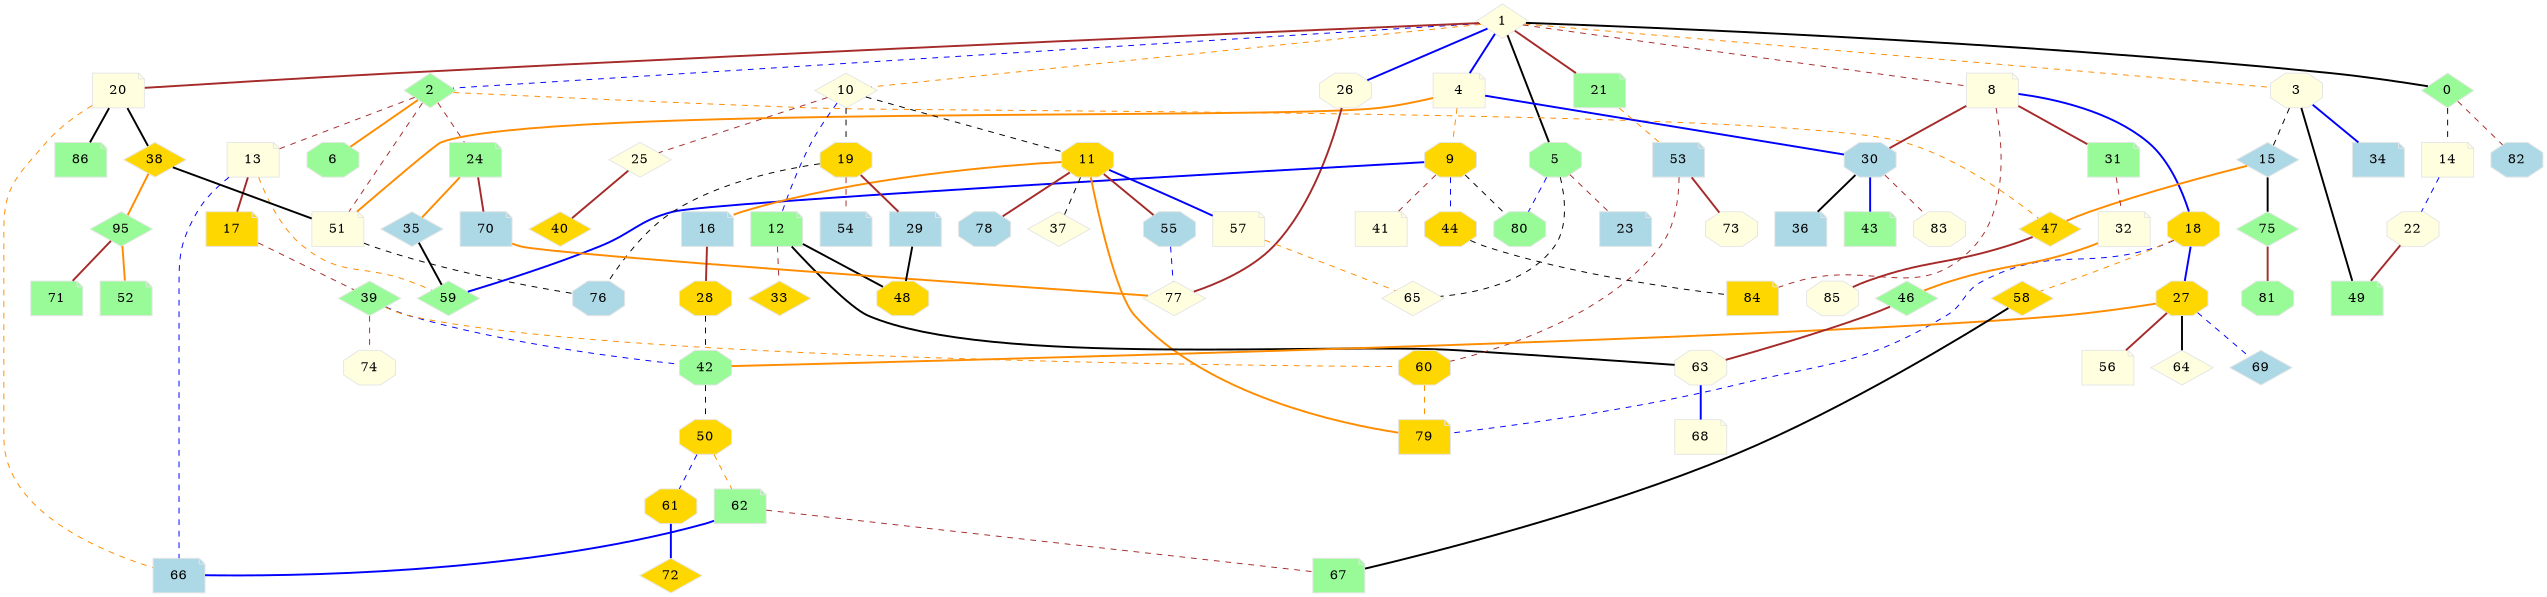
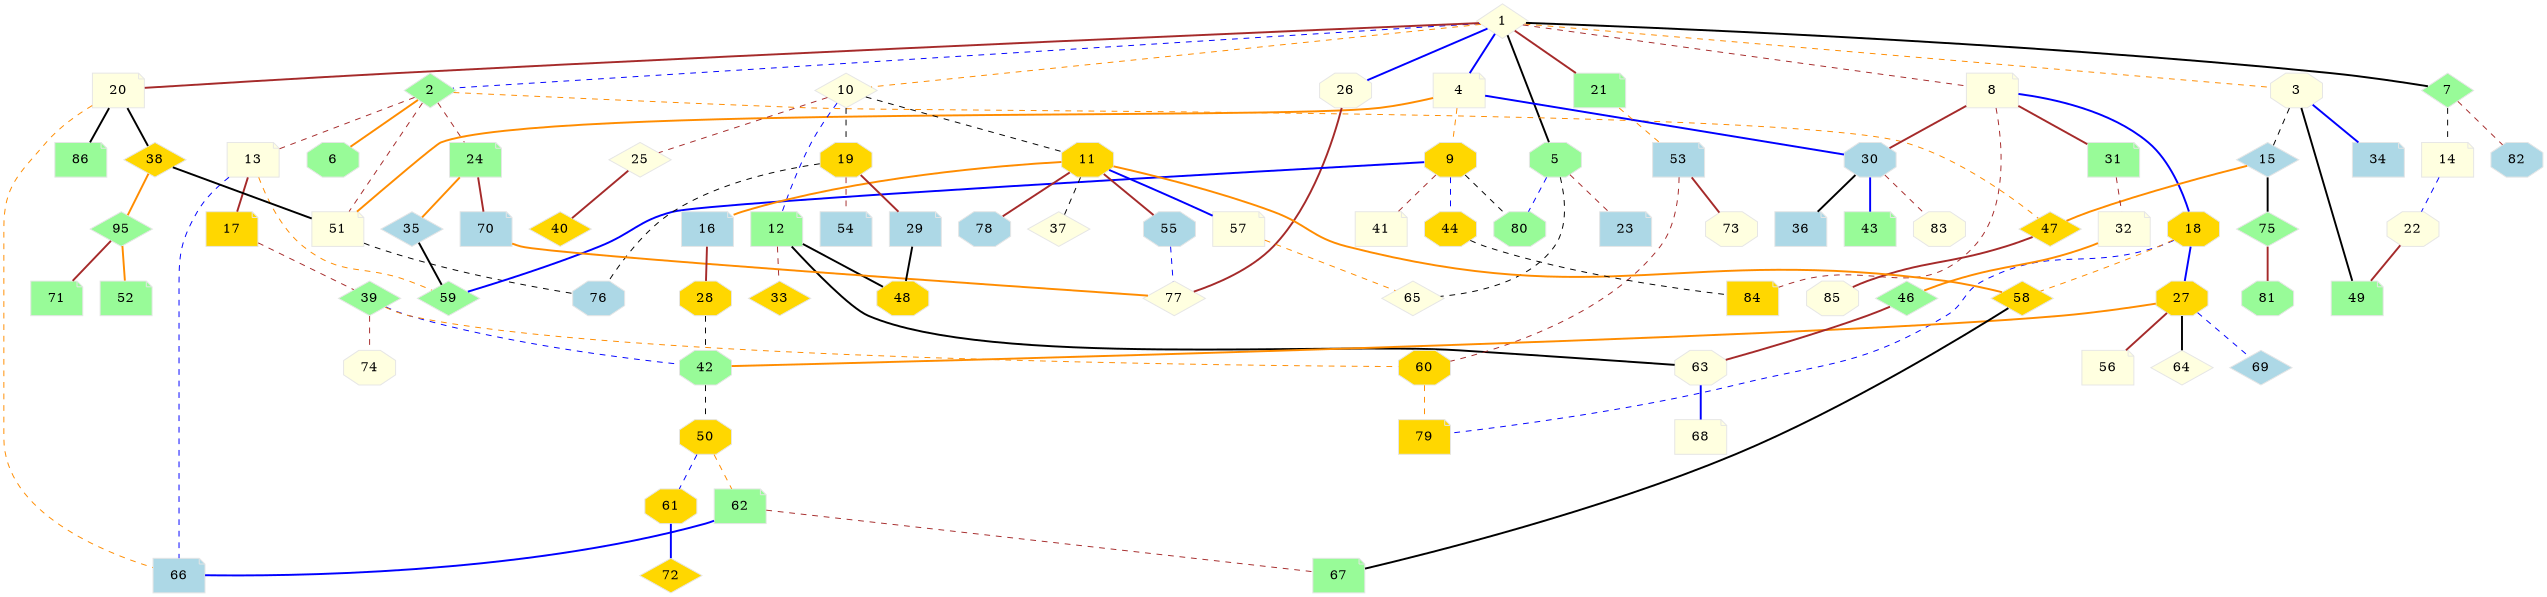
(2448, 90) -> (2448, 90)
(1211, 373) -> (1550, 276)
